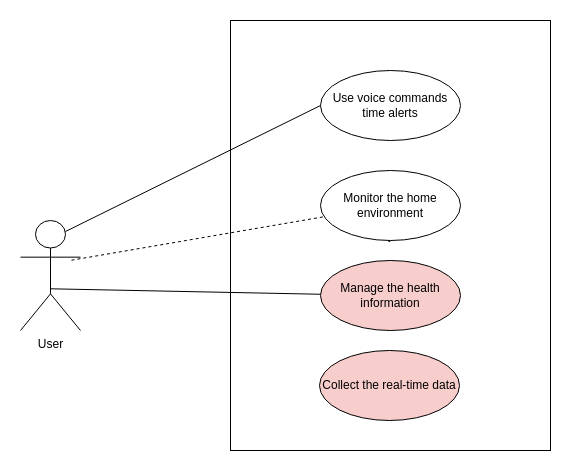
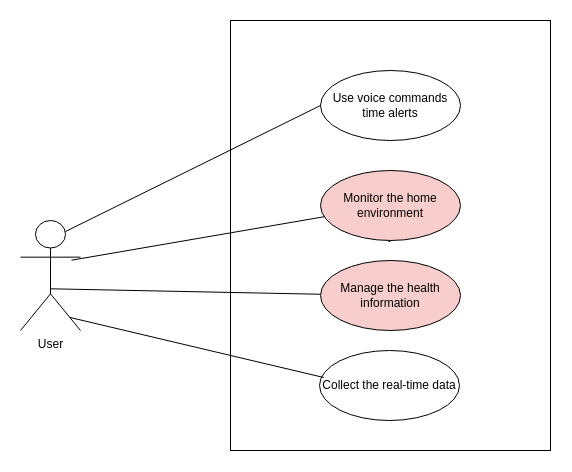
(391, 206) -> (391, 206)
(199, 238) -> (199, 238)
none -> (198, 348)
(390, 386) -> (390, 386)
